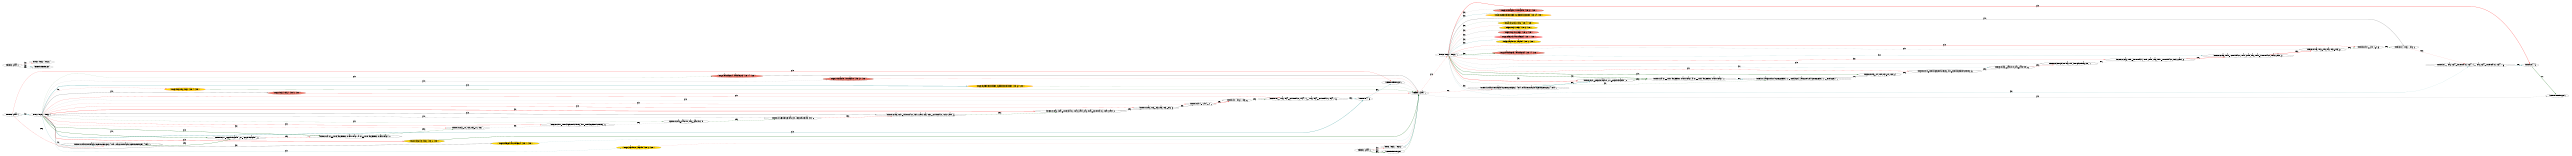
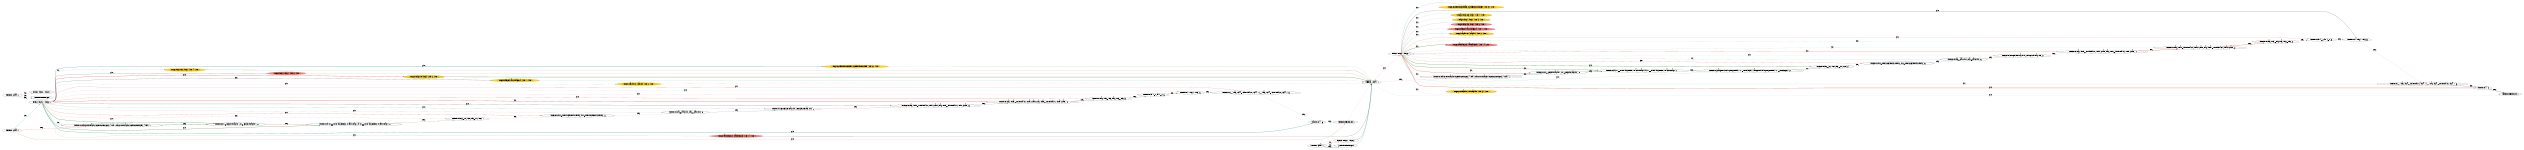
(1518, 11) -> (1471, 92)
(848, 79) -> none
